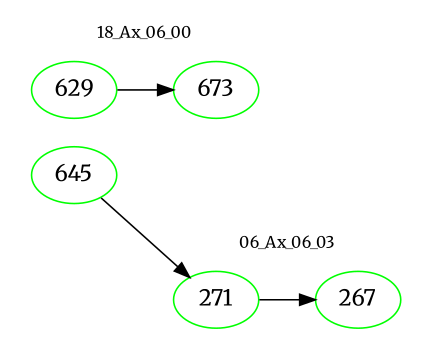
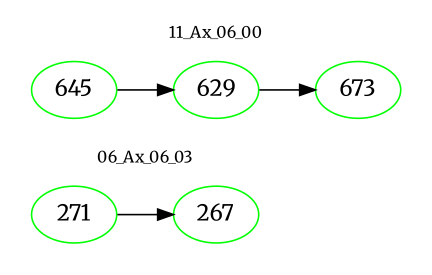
(145, 34) -> (216, 34)
(140, 232) -> (137, 90)
